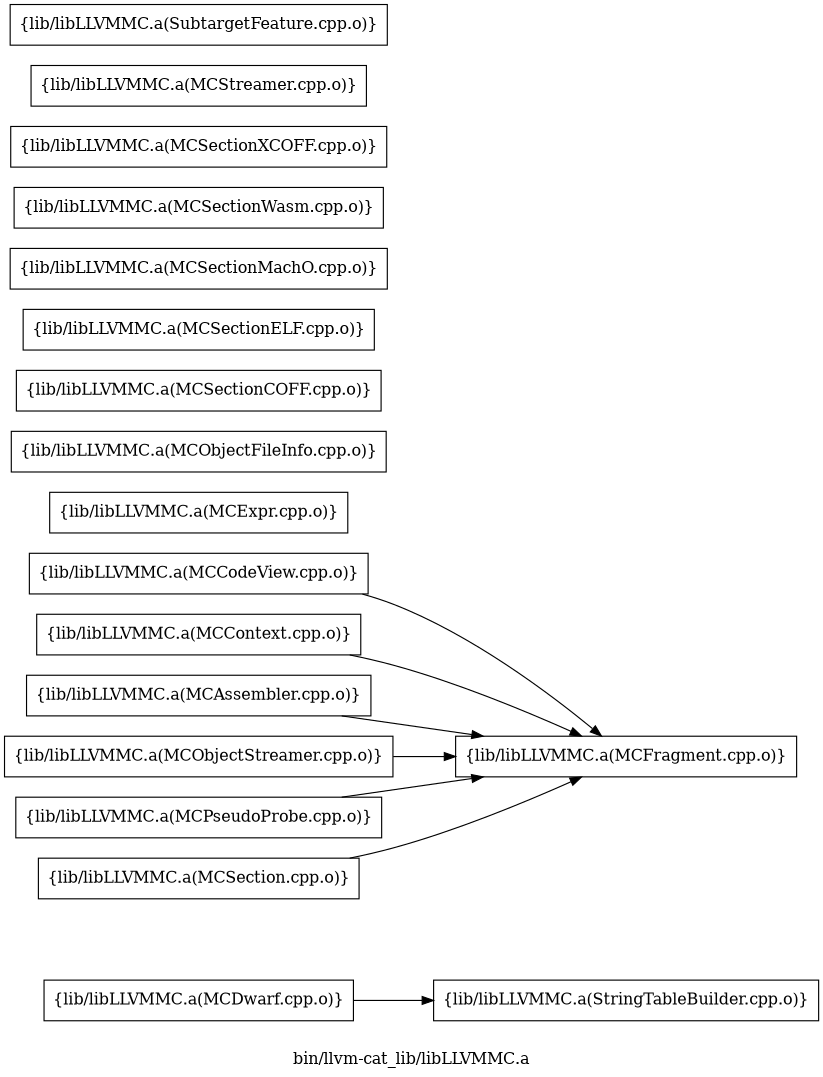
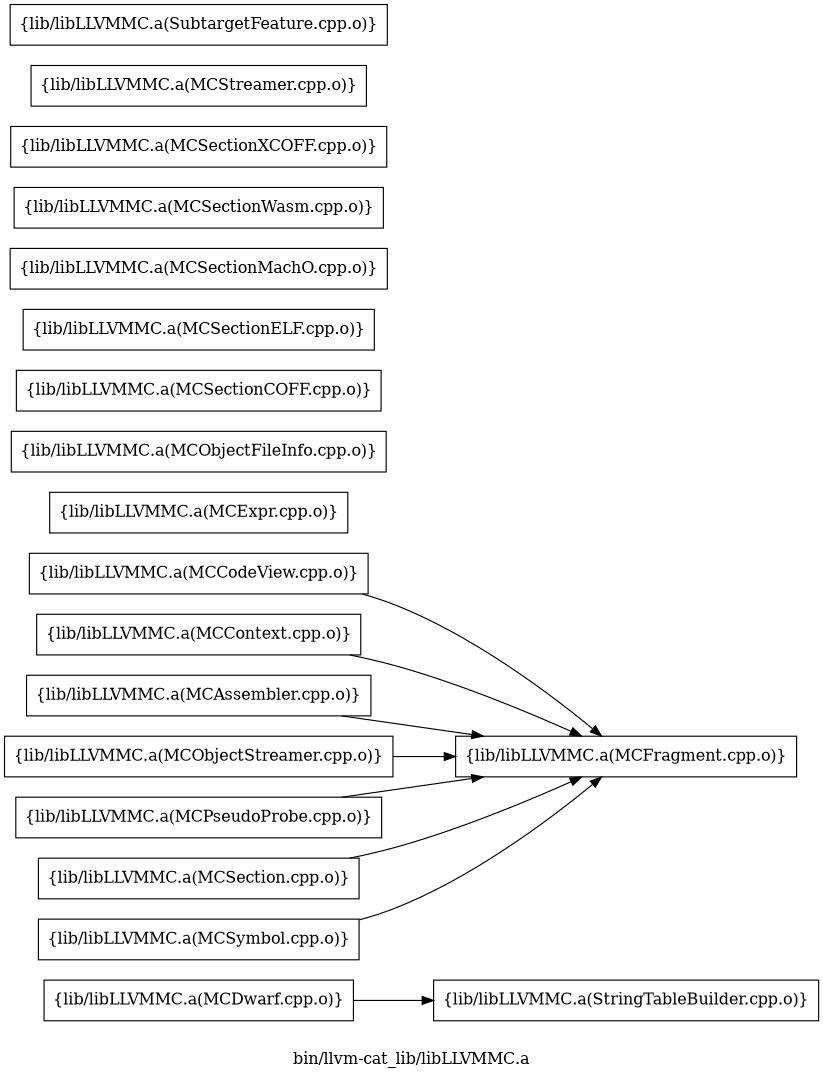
none -> (199, 939)
